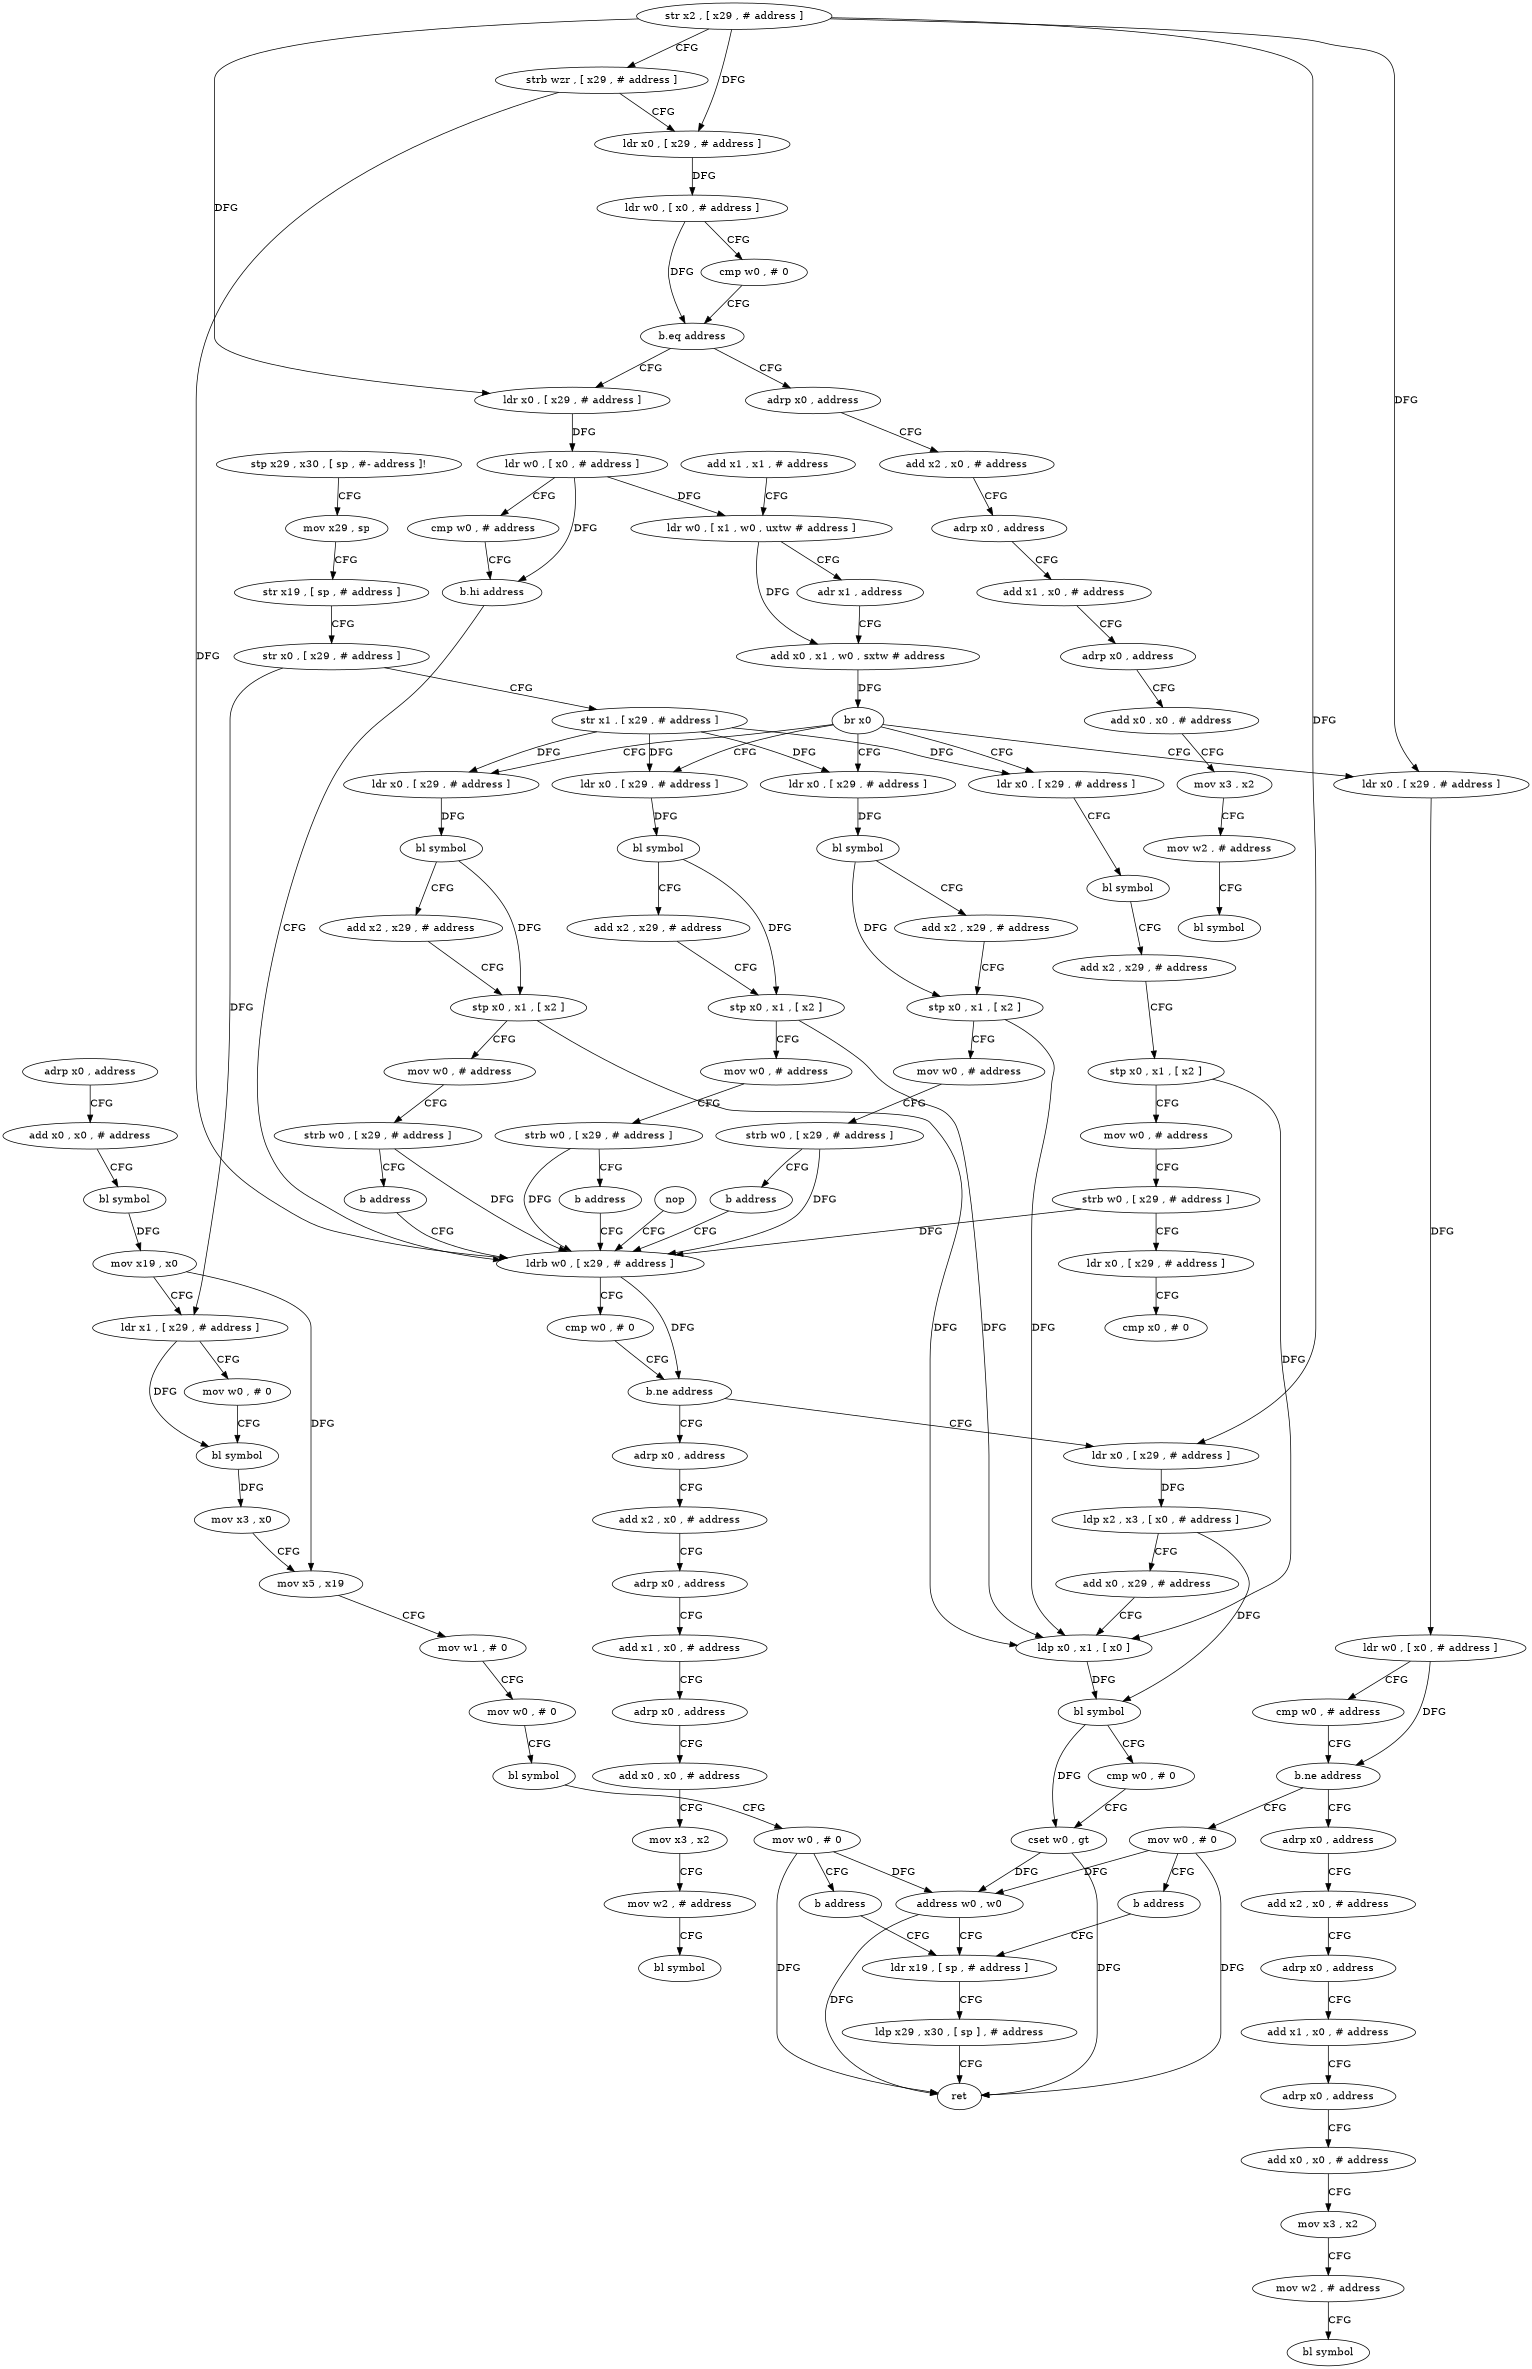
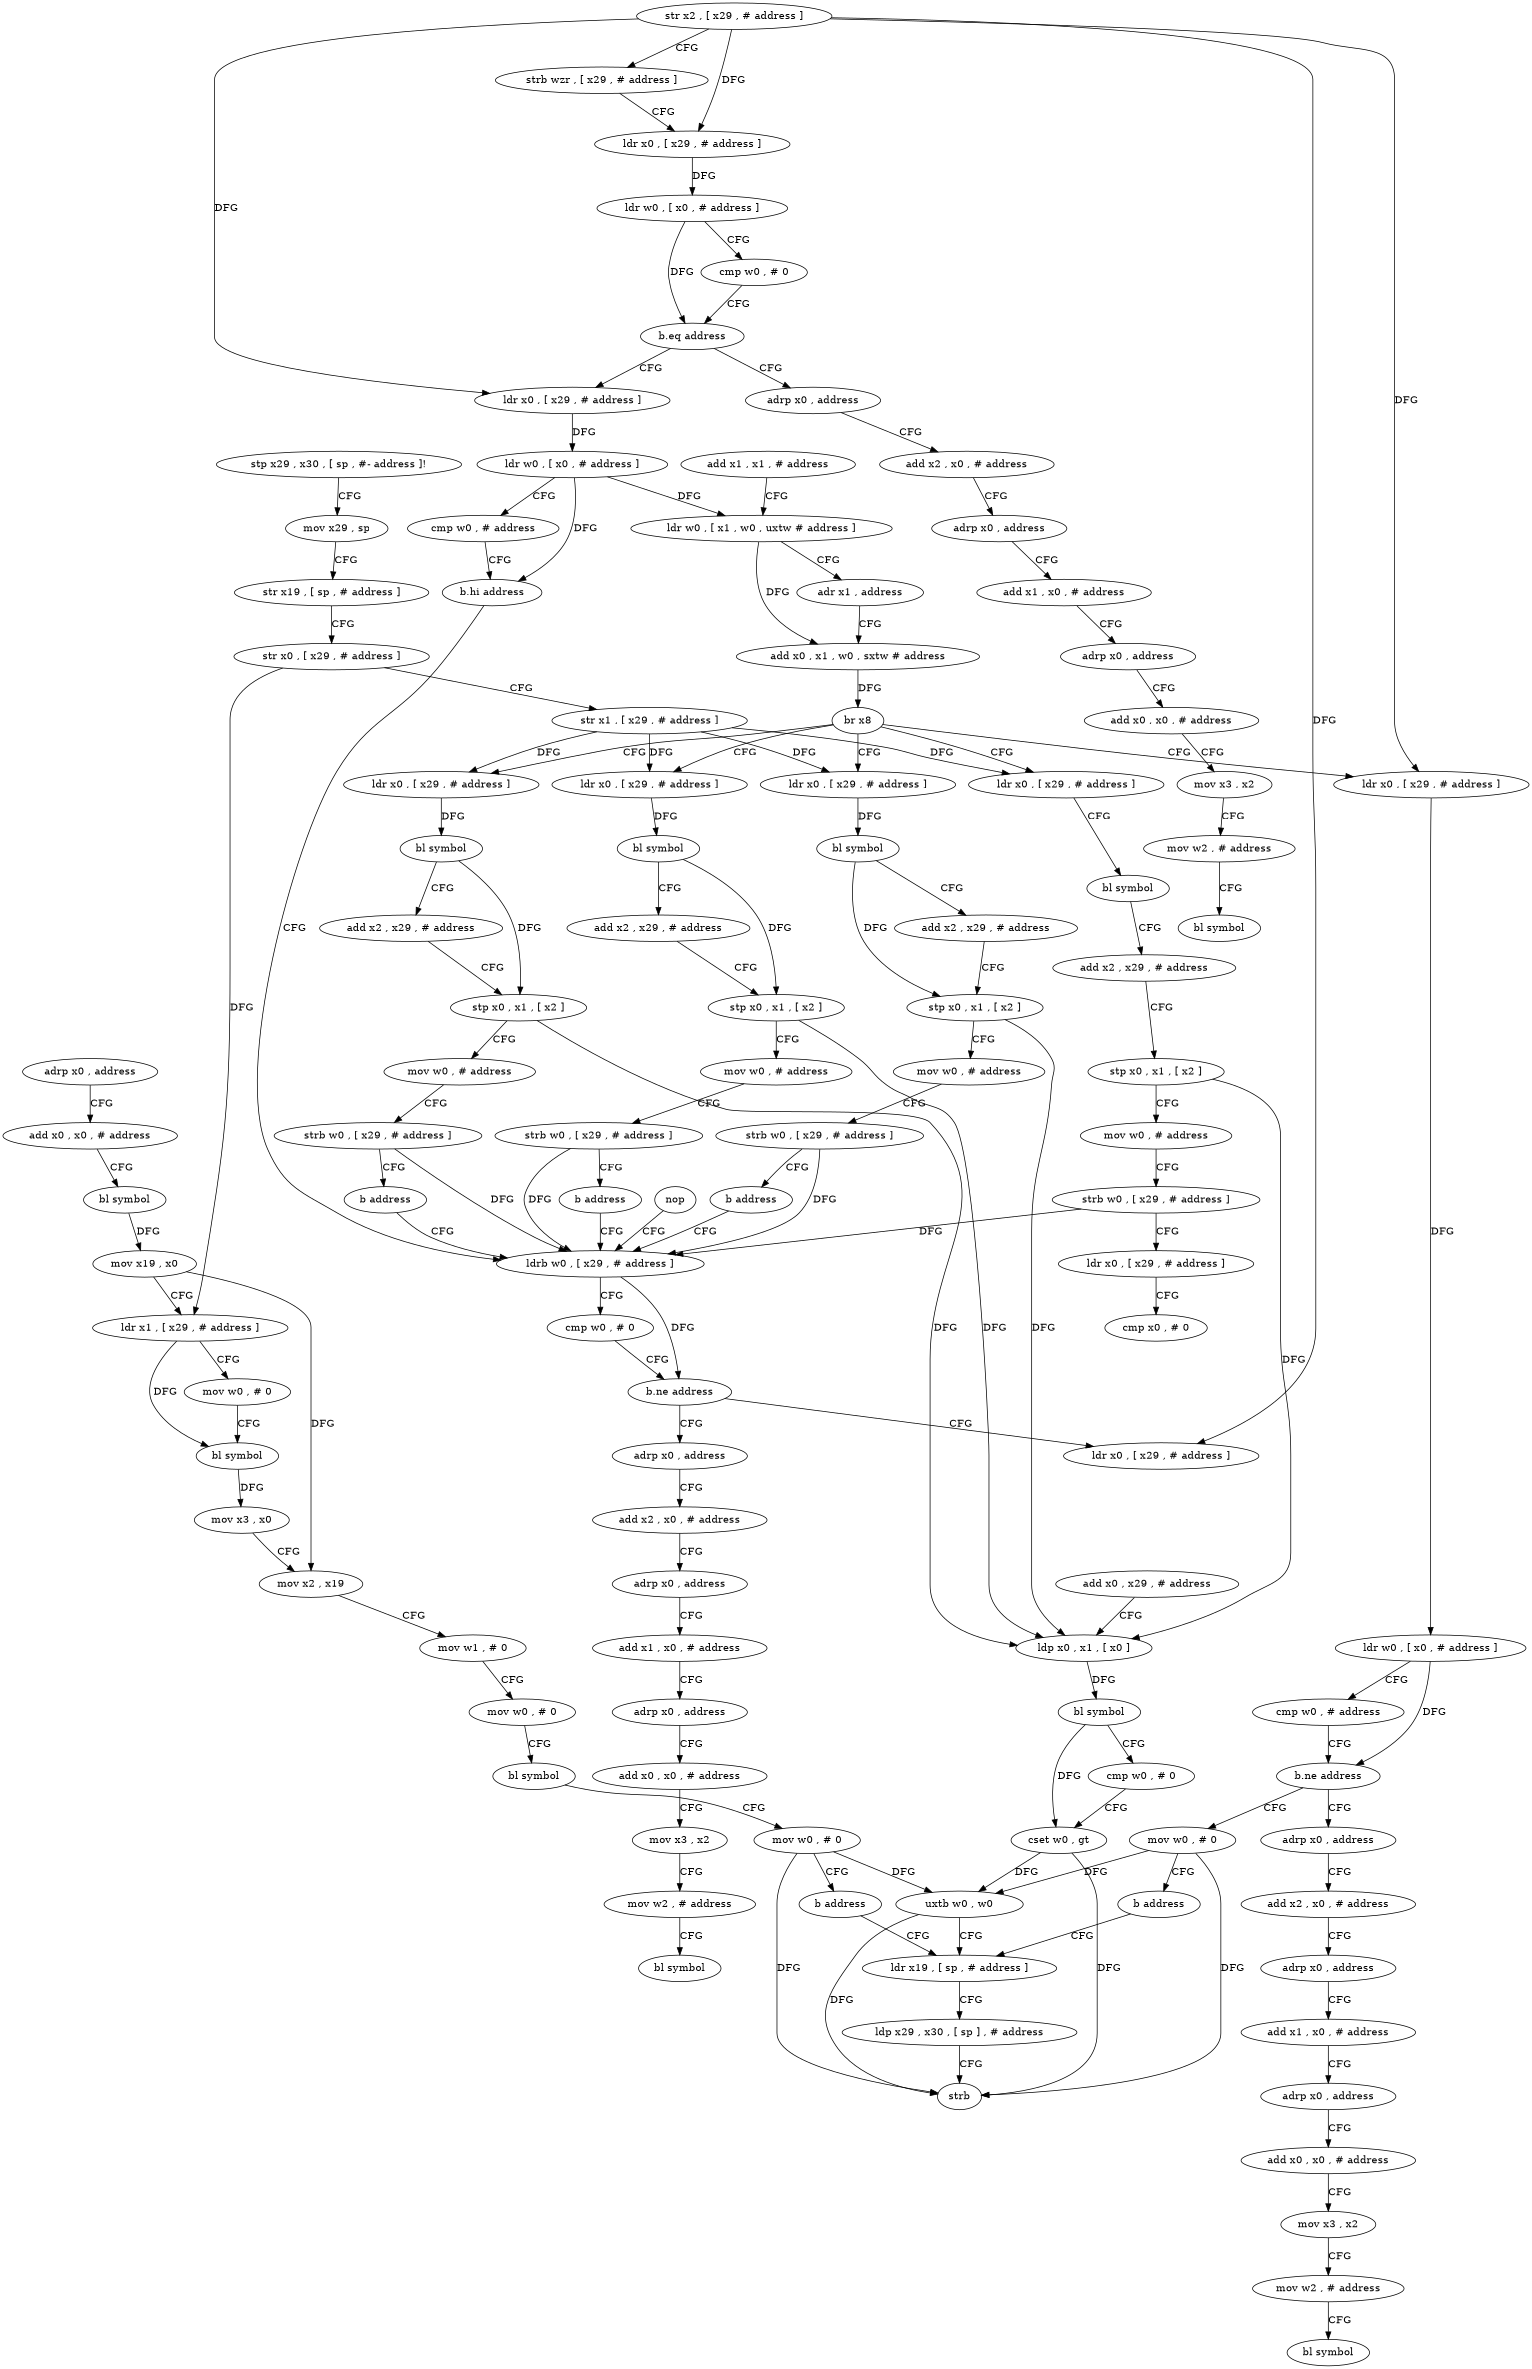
(196, 681) -> none
(858, 721) -> (858, 721)
(1161, 1520) -> none
(311, 1584) -> (311, 1584)
(960, 1904) -> (960, 1904)
(960, 2096) -> (960, 2096)
